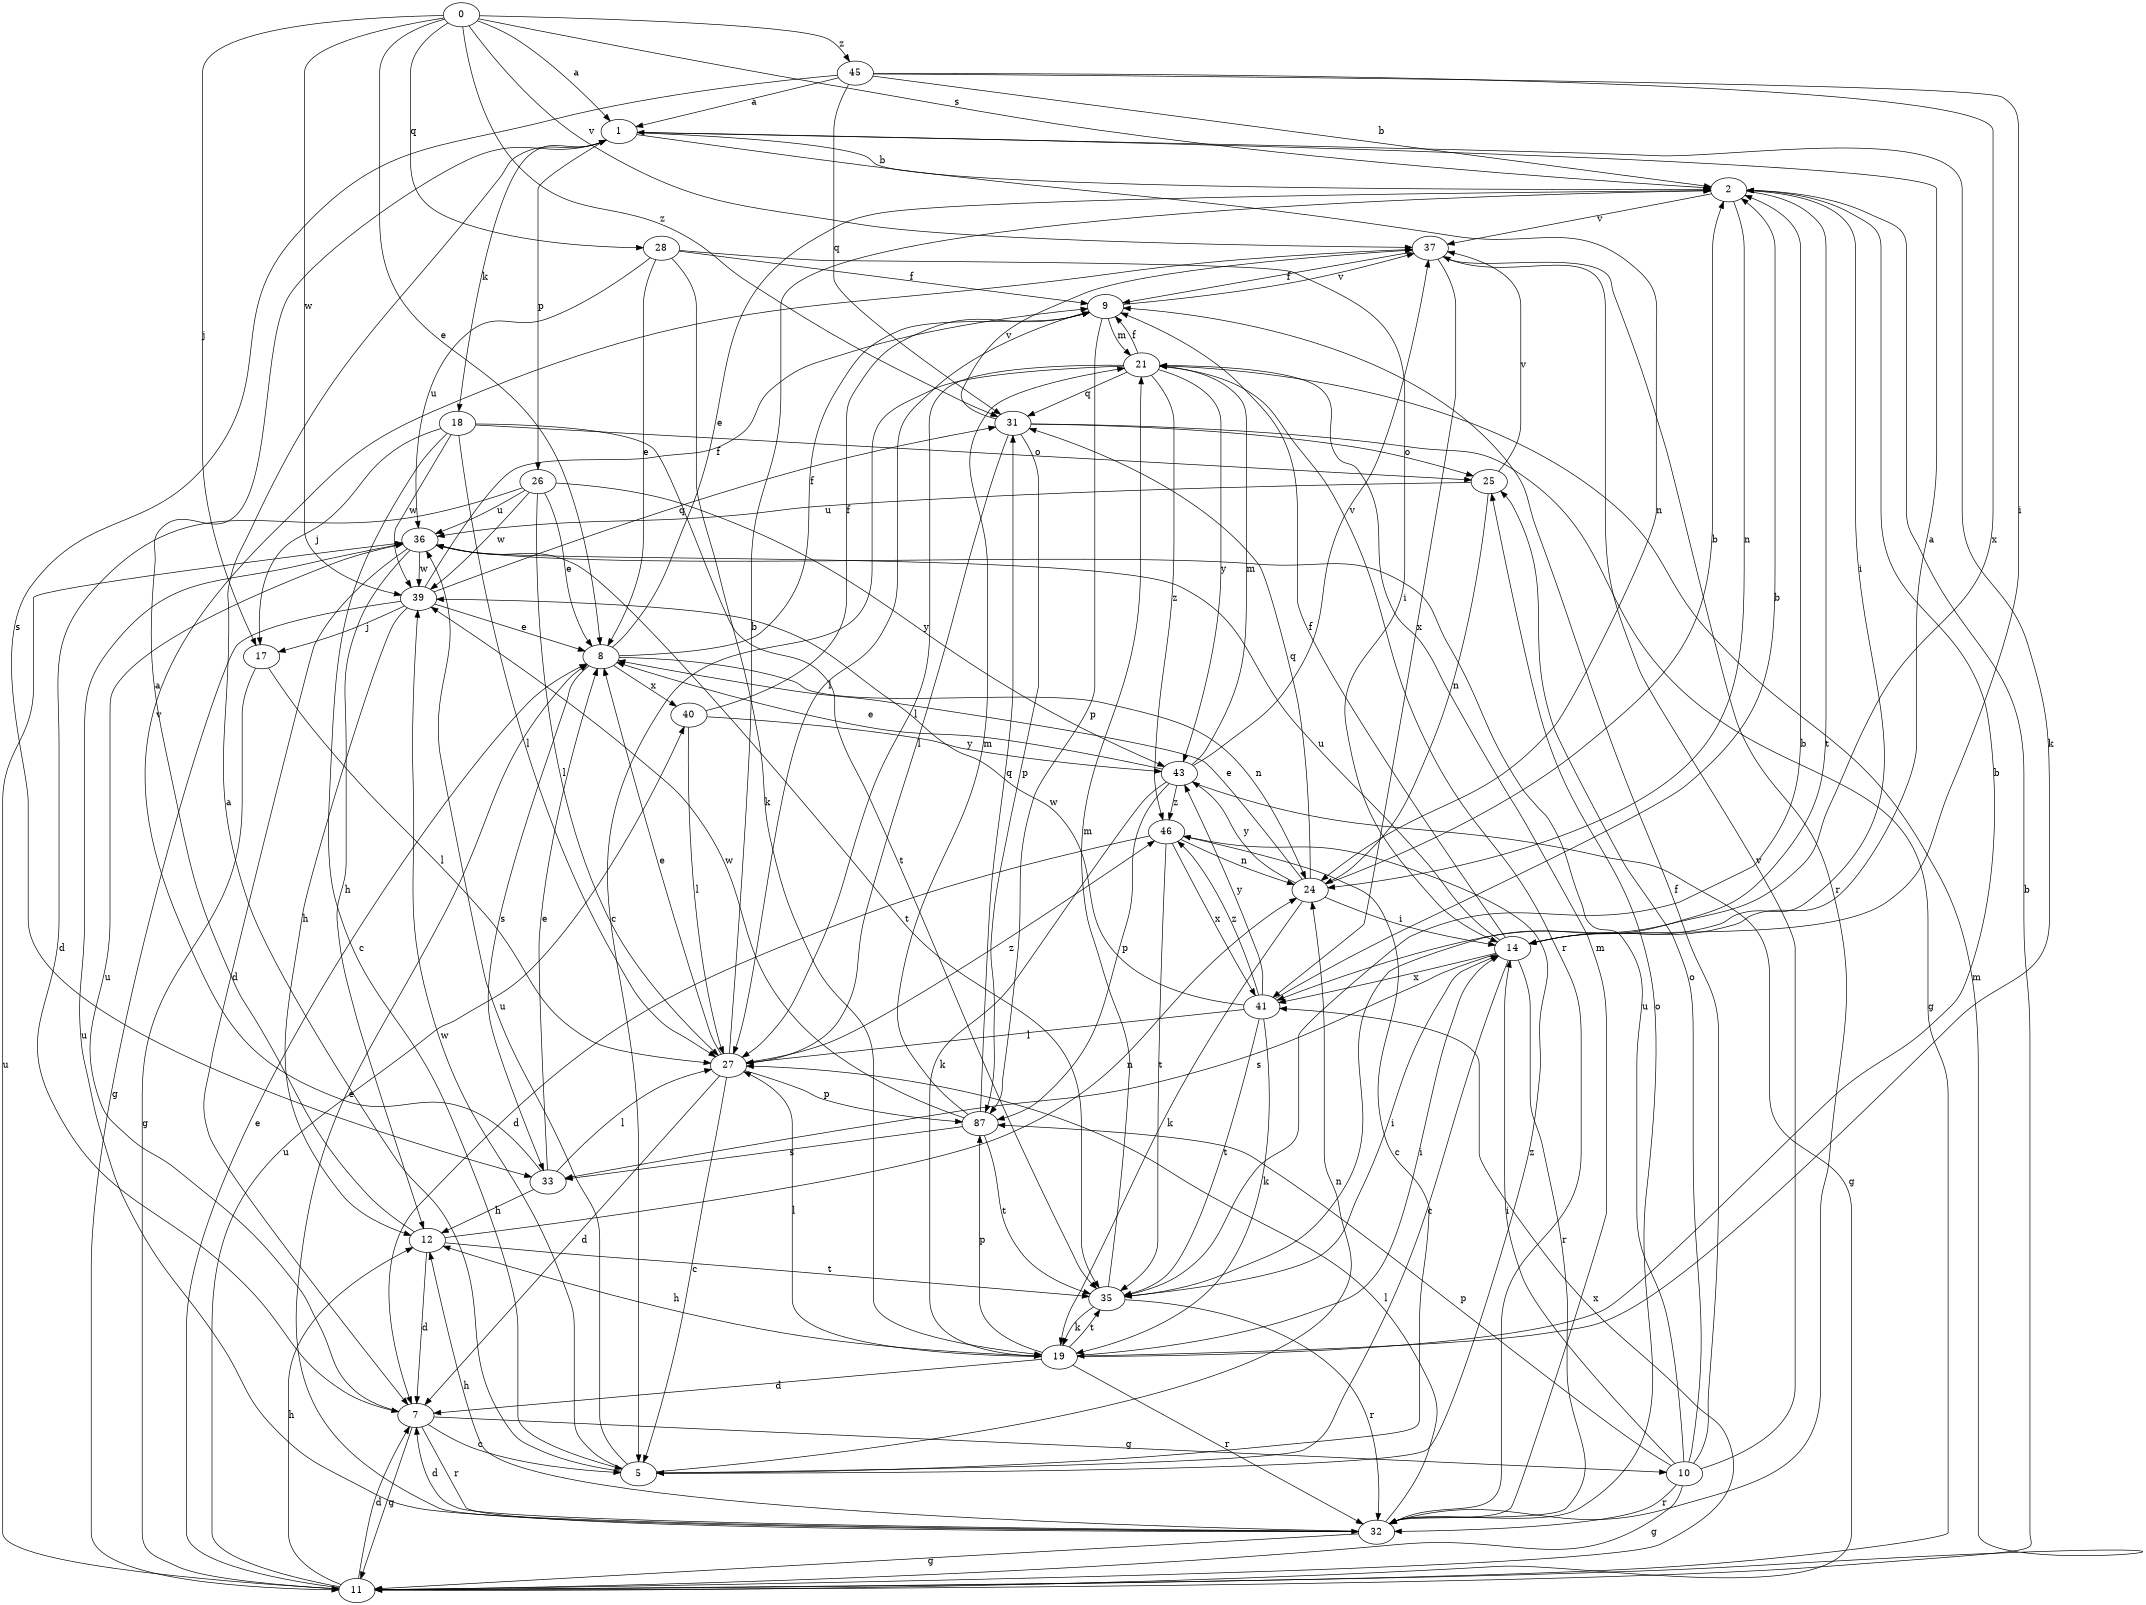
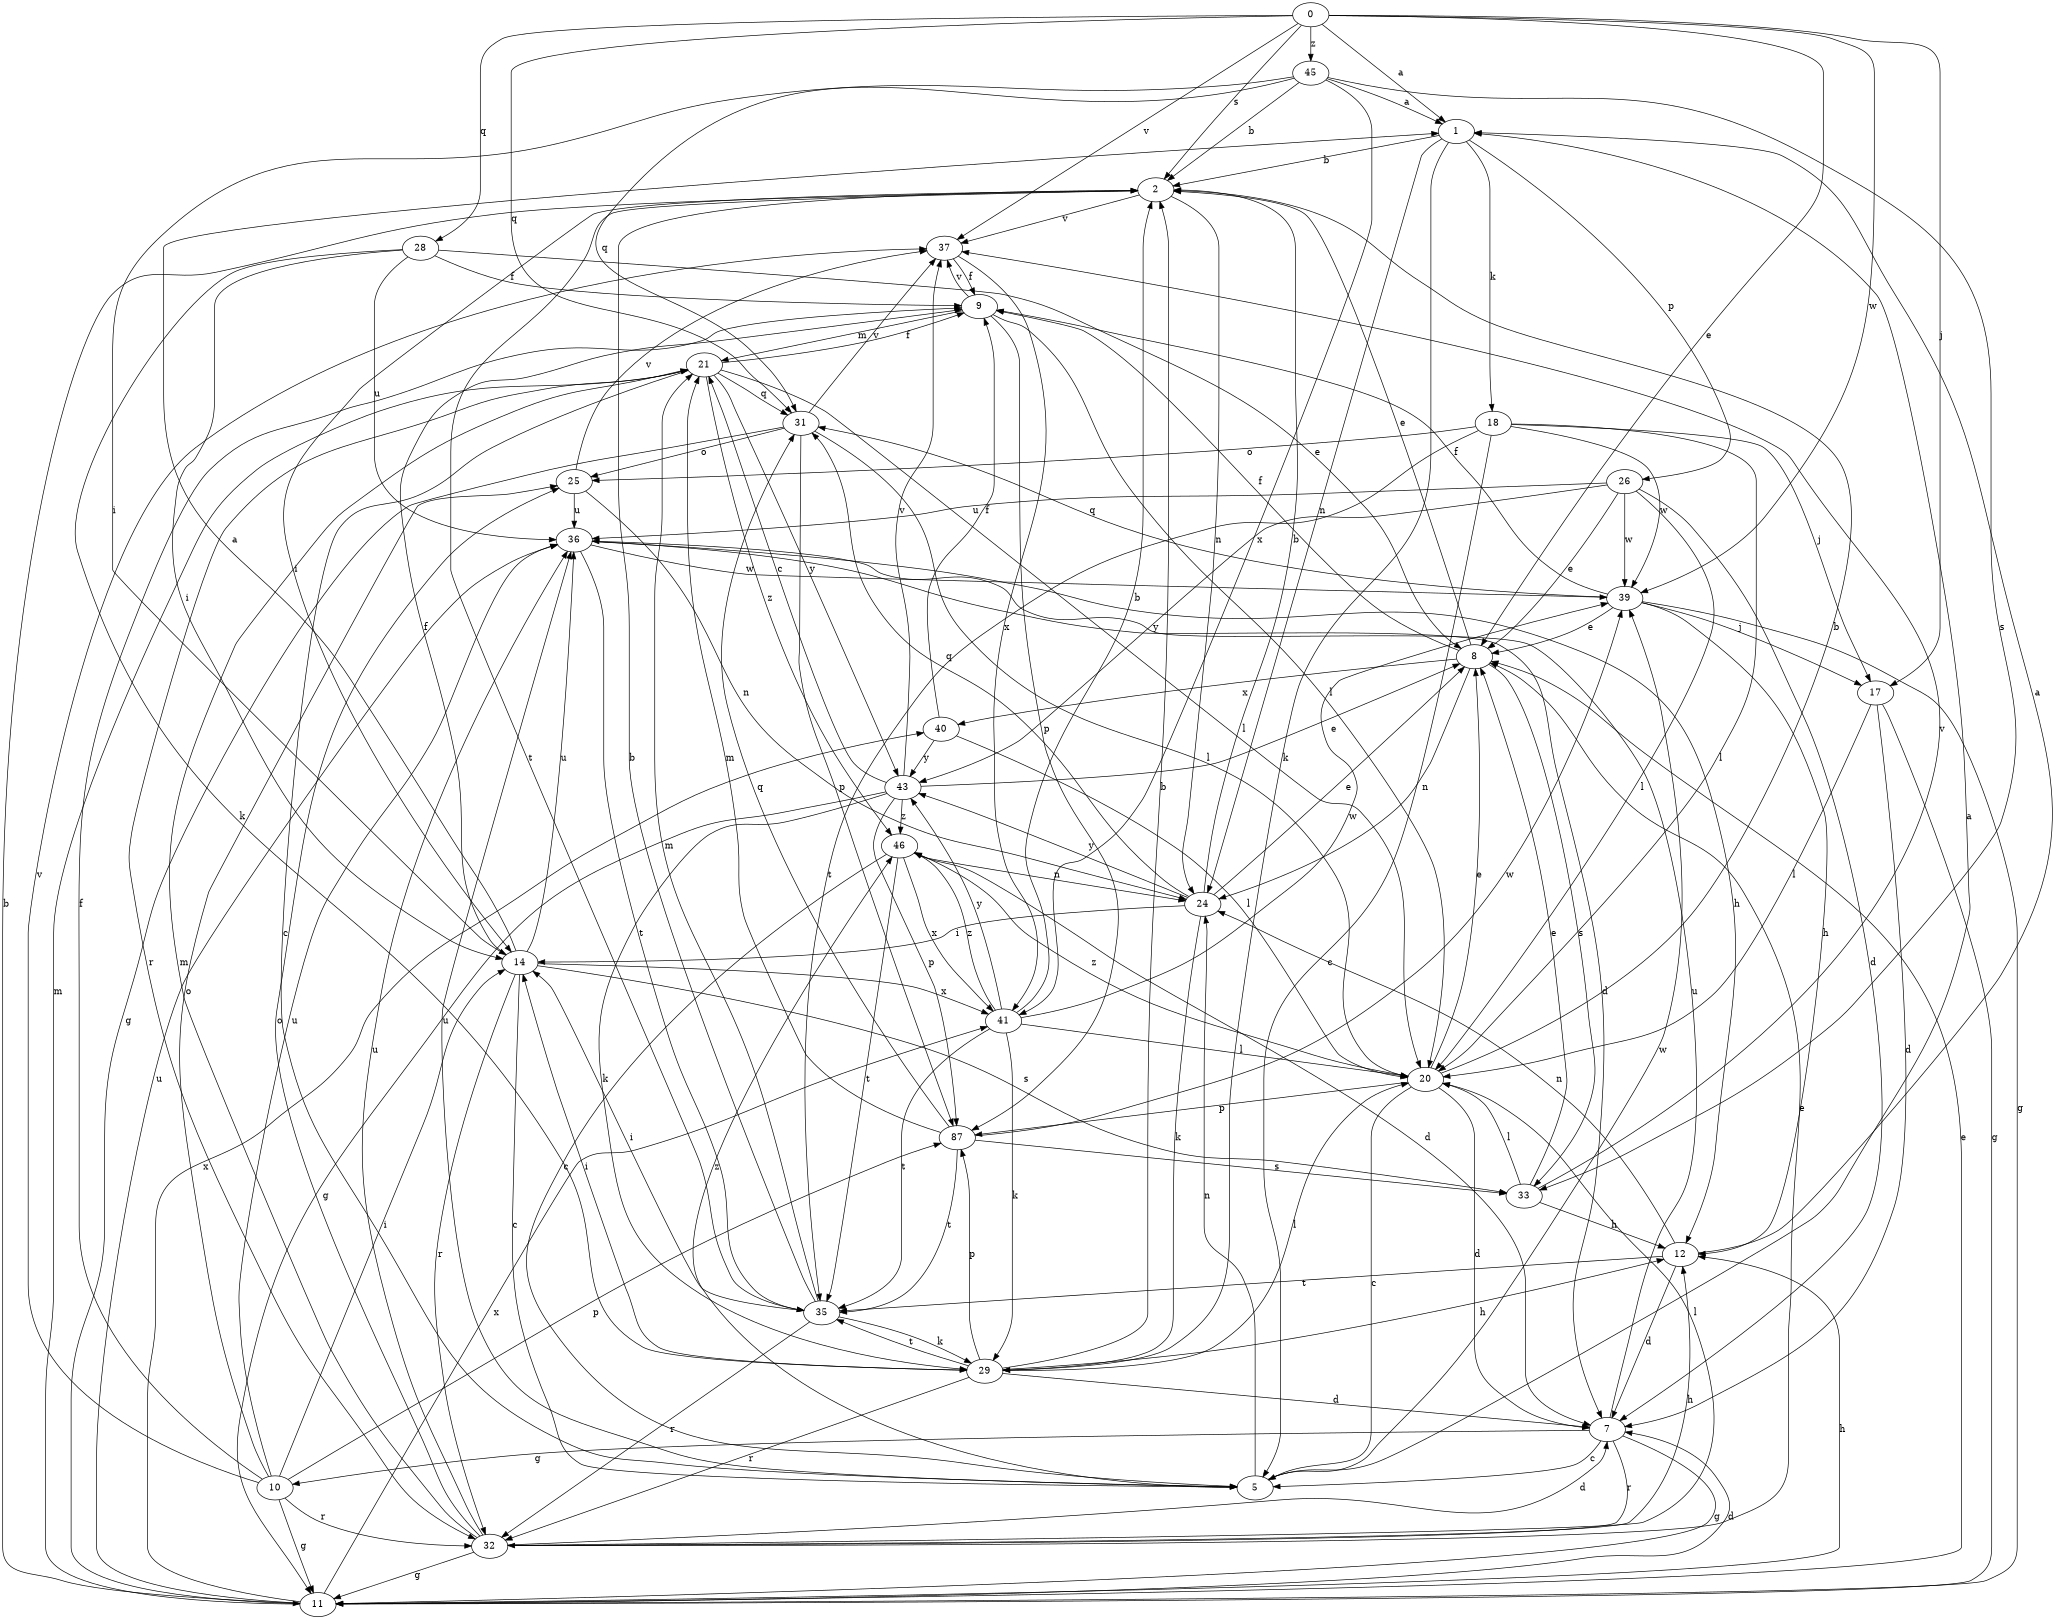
(663, 219) -> (515, 219)
(1251, 569) -> (780, 569)
(1846, 969) -> none
(729, 1065) -> (1426, 1079)
none -> (1904, 1135)
(286, 1153) -> (206, 1167)
(1059, 1357) -> (985, 1371)
